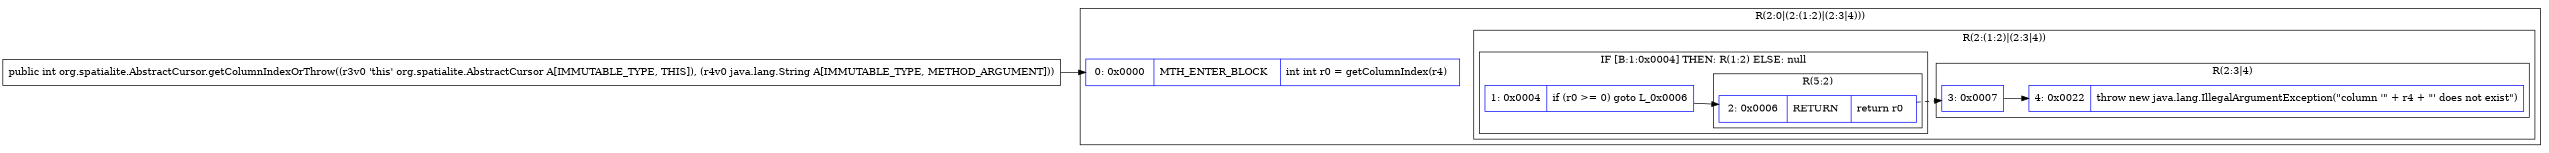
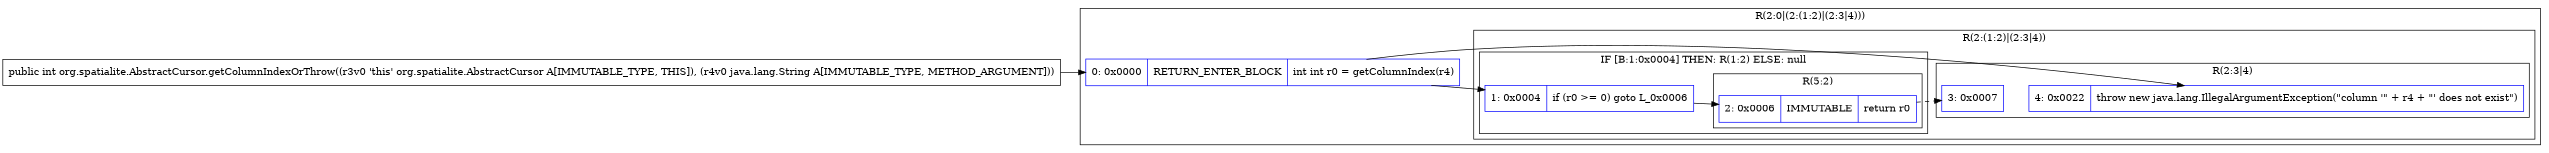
(1214, 72) -> (1218, 72)
none -> (1455, 87)
(2013, 98) -> (1711, 47)
(1816, 109) -> (1819, 109)
